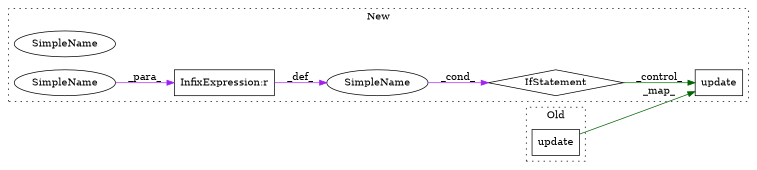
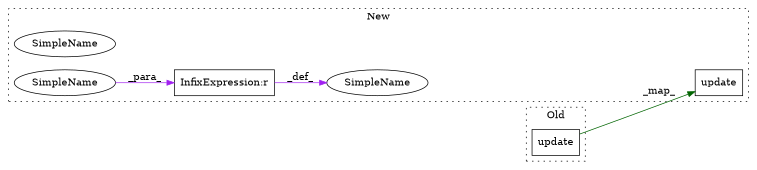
(556, 83) -> none
